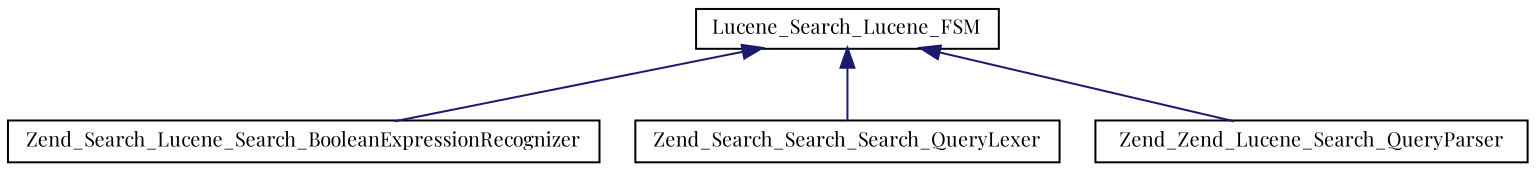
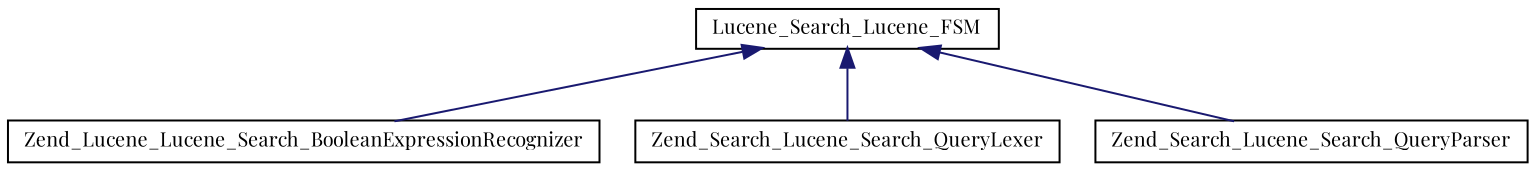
(304, 141) -> (304, 141)
(847, 141) -> (847, 141)
(1312, 141) -> (1312, 141)
